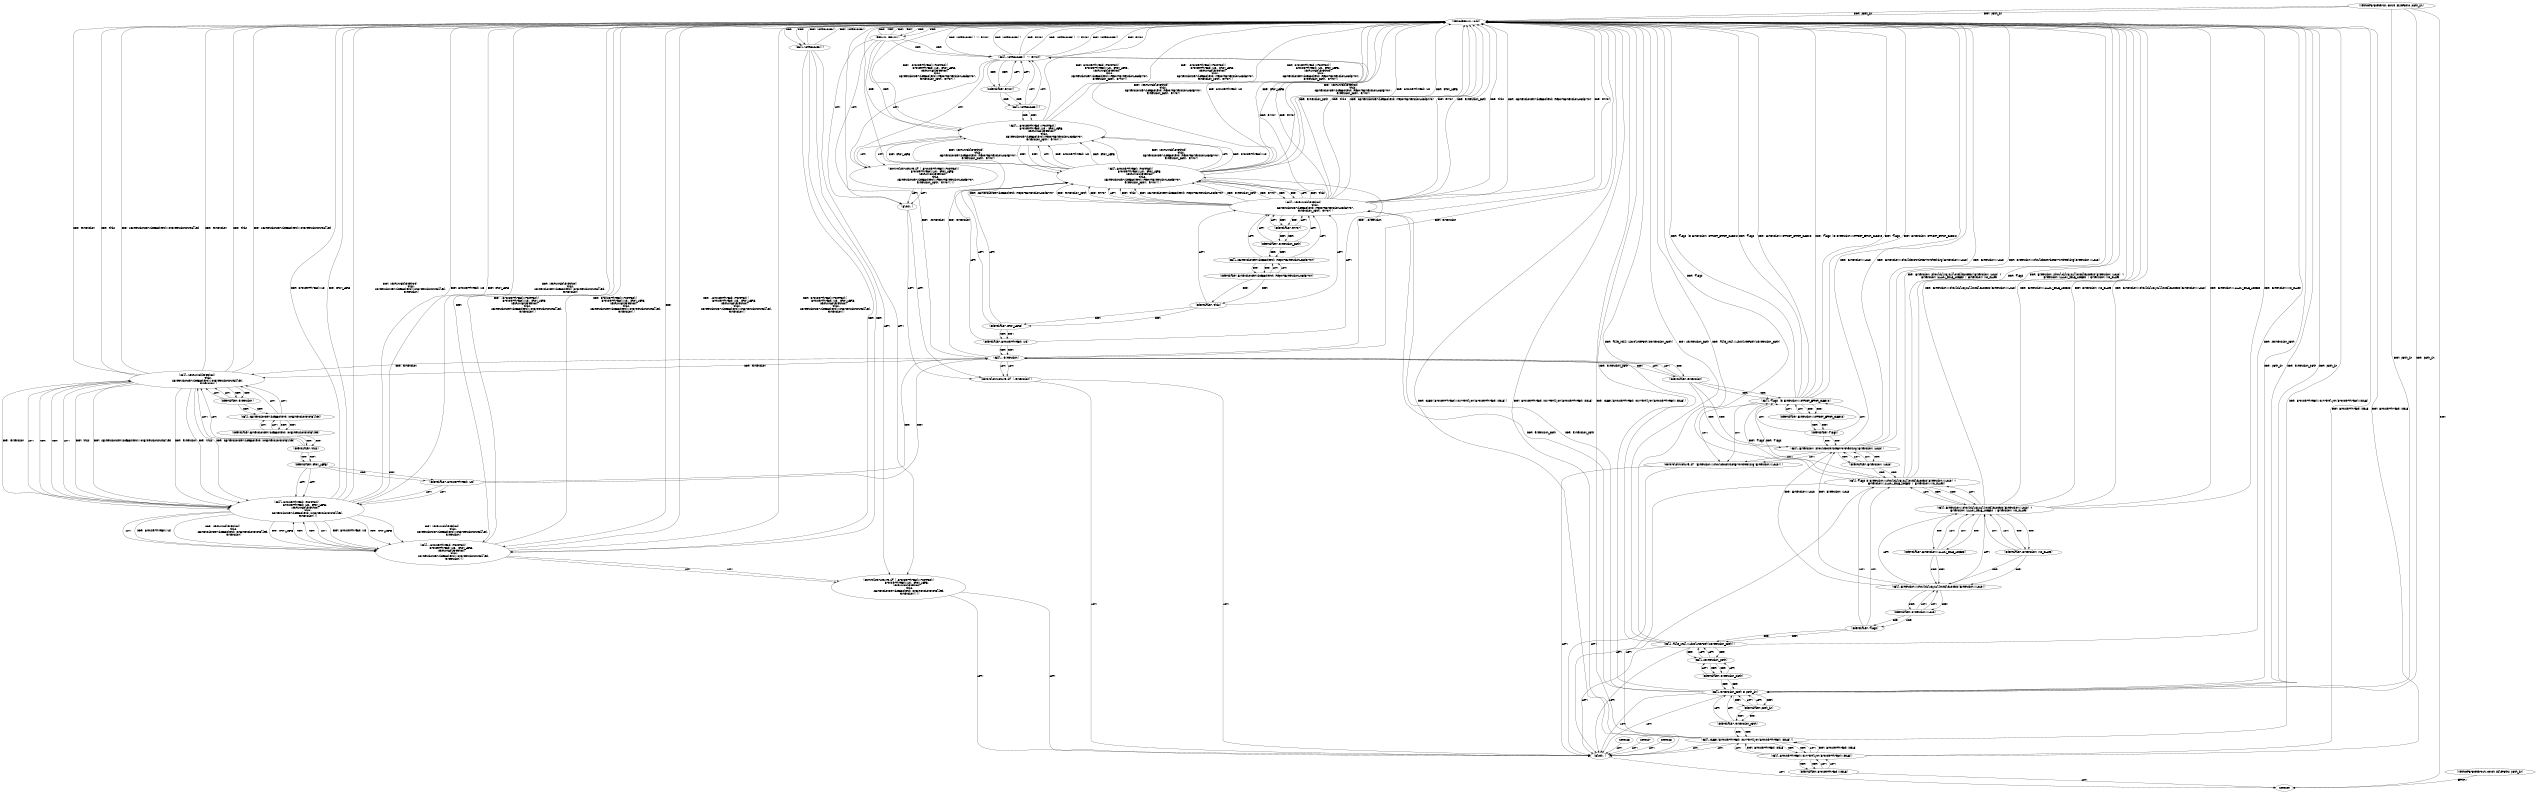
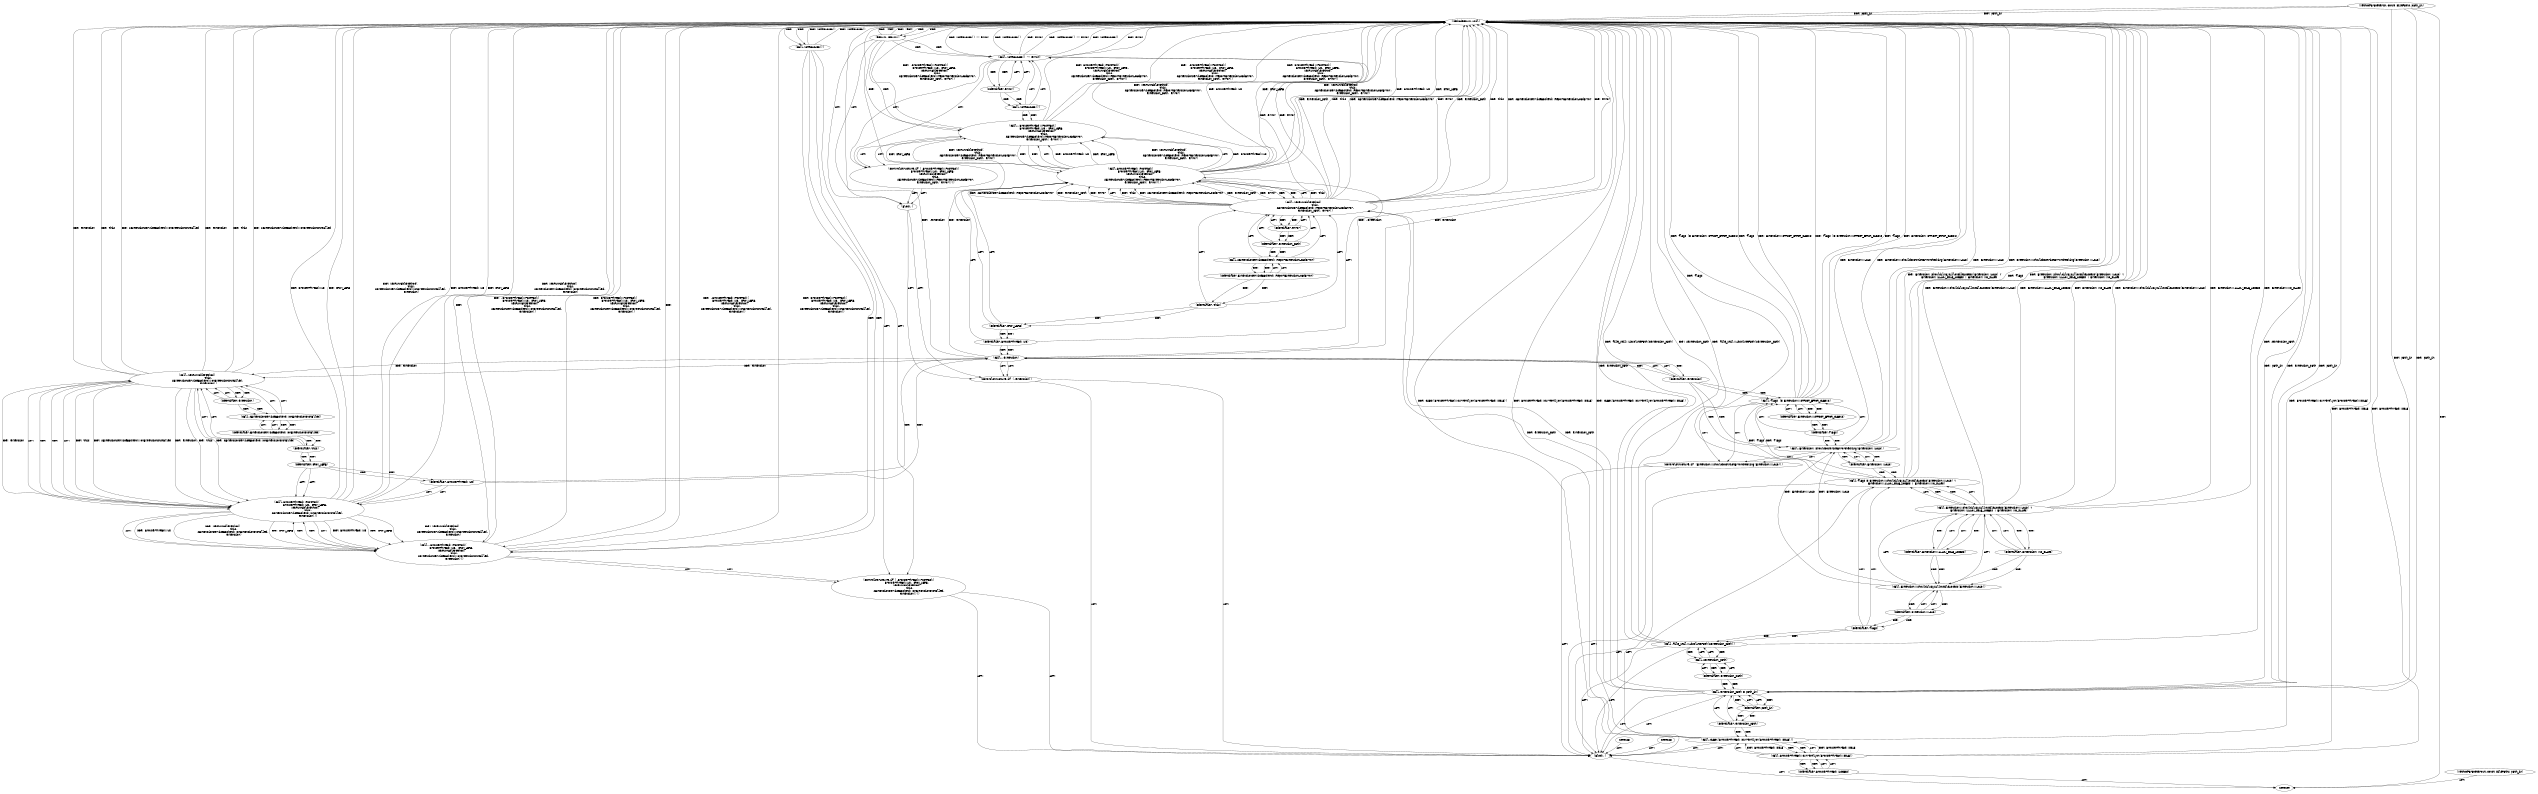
(1466, 22) -> (1466, 22)
(1645, 740) -> none
(1824, 772) -> (1824, 772)
(2463, 780) -> (2463, 780)
